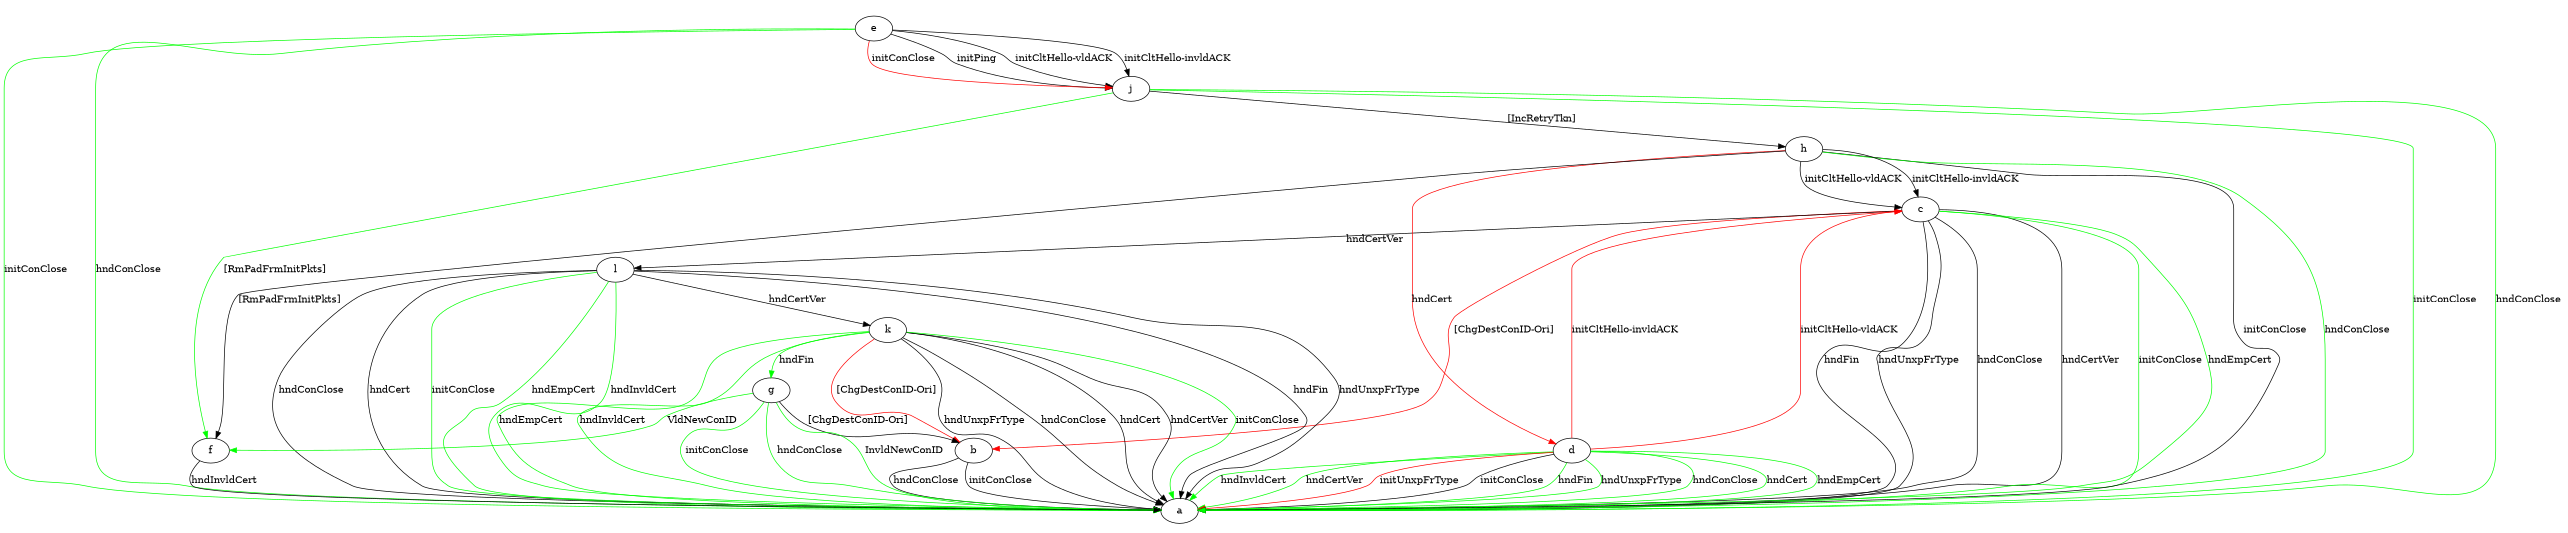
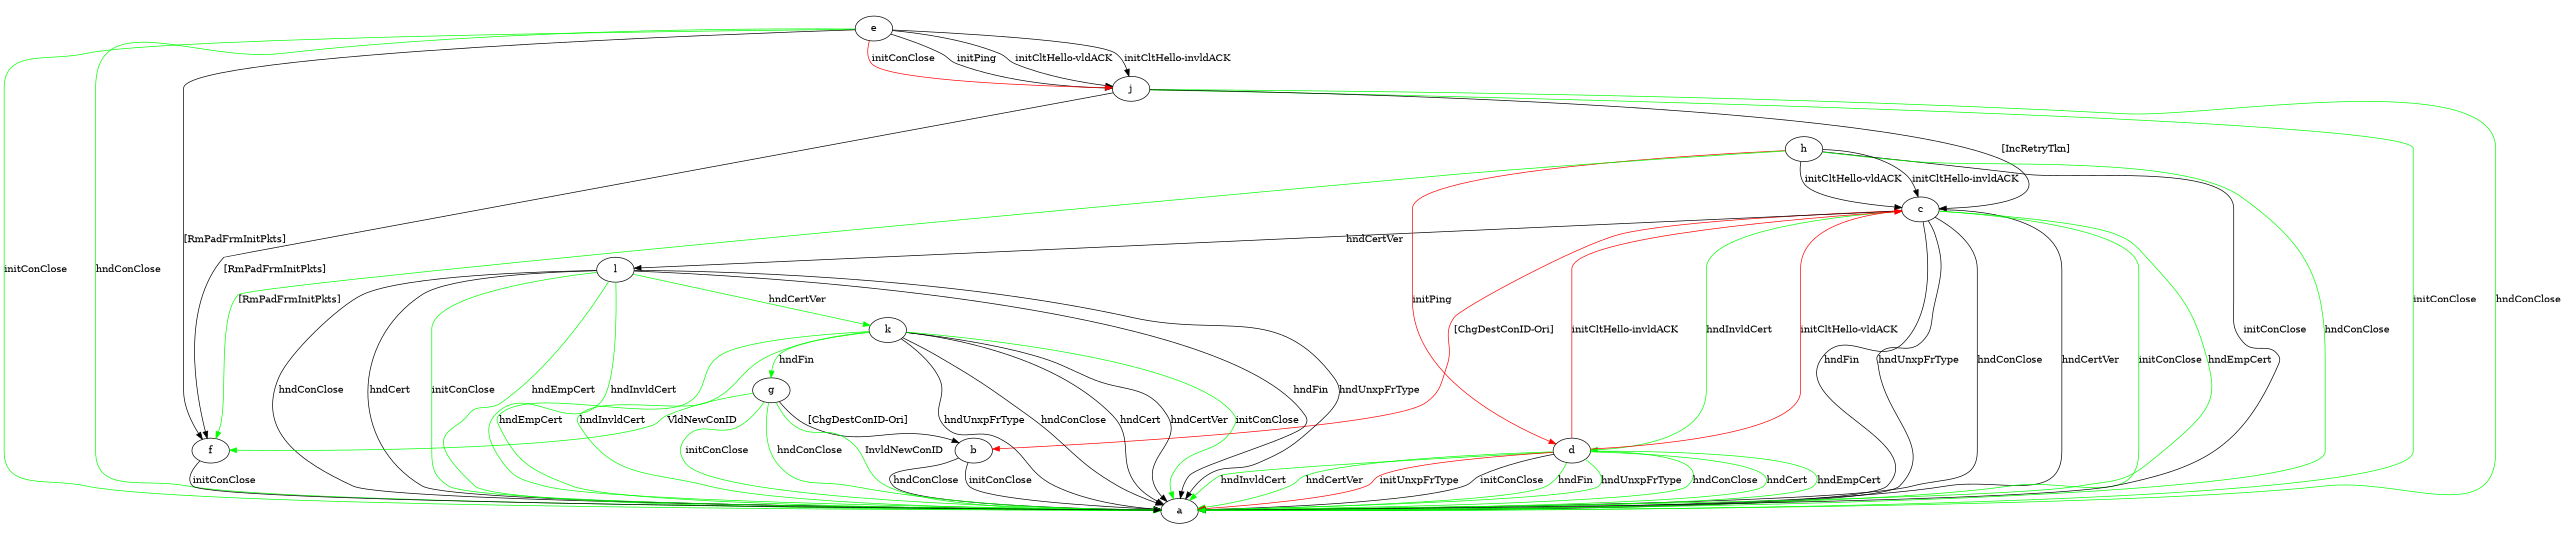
none -> (344, 58)
(1464, 119) -> (1642, 109)
(579, 191) -> (579, 191)
(941, 222) -> (941, 222)
none -> (1706, 292)
(748, 299) -> (748, 299)
(1434, 300) -> (1434, 300)
(855, 414) -> none
(226, 481) -> (226, 481)
